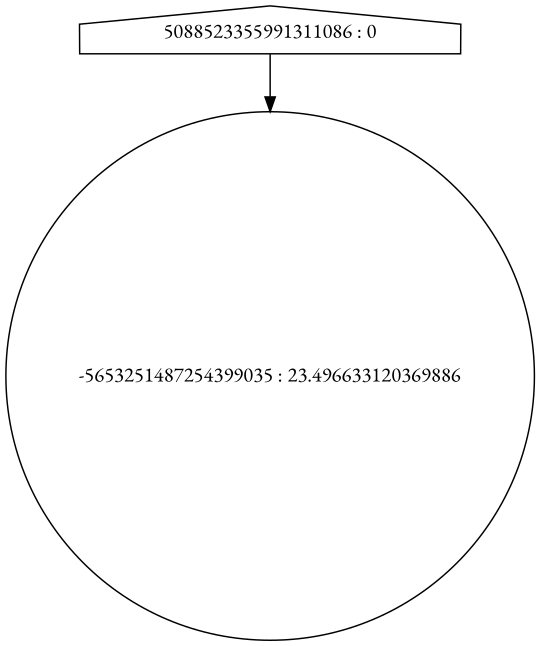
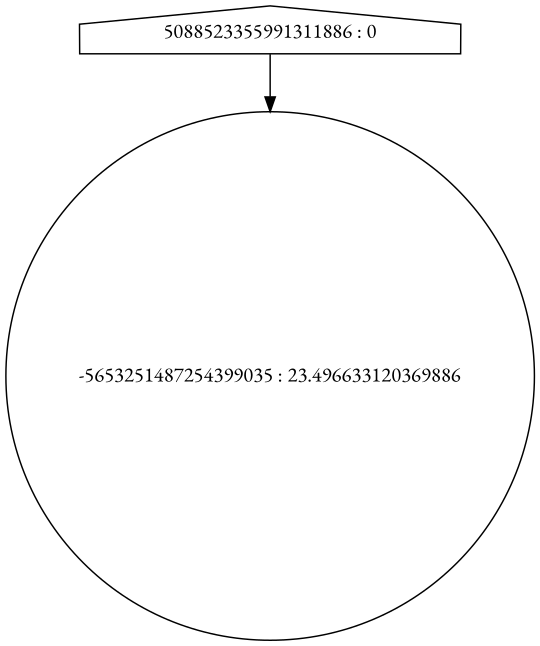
(270, 32) -> (270, 32)
